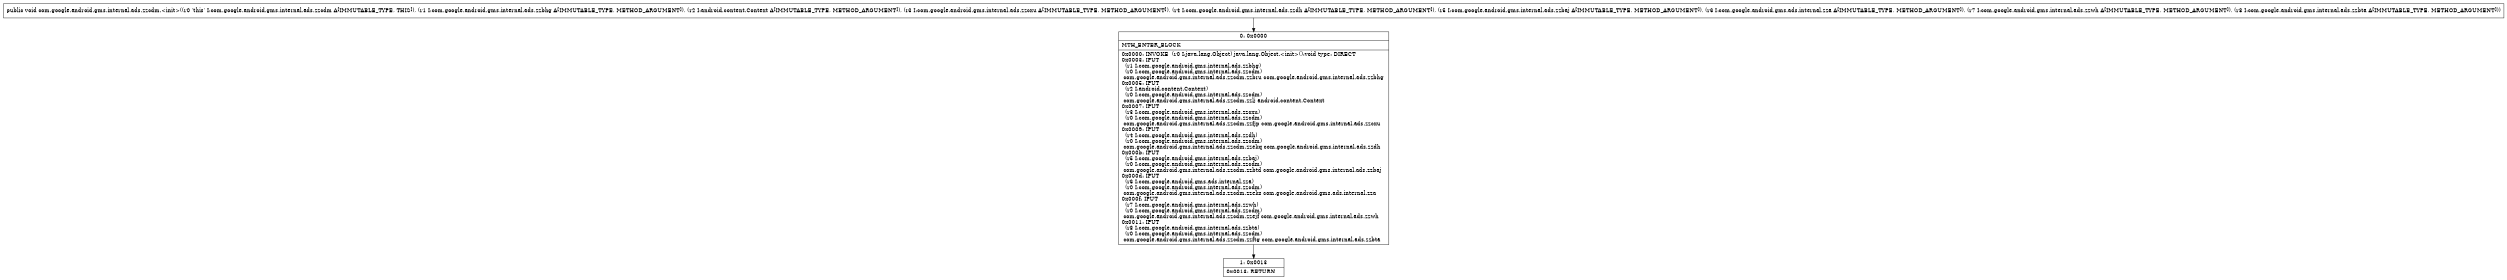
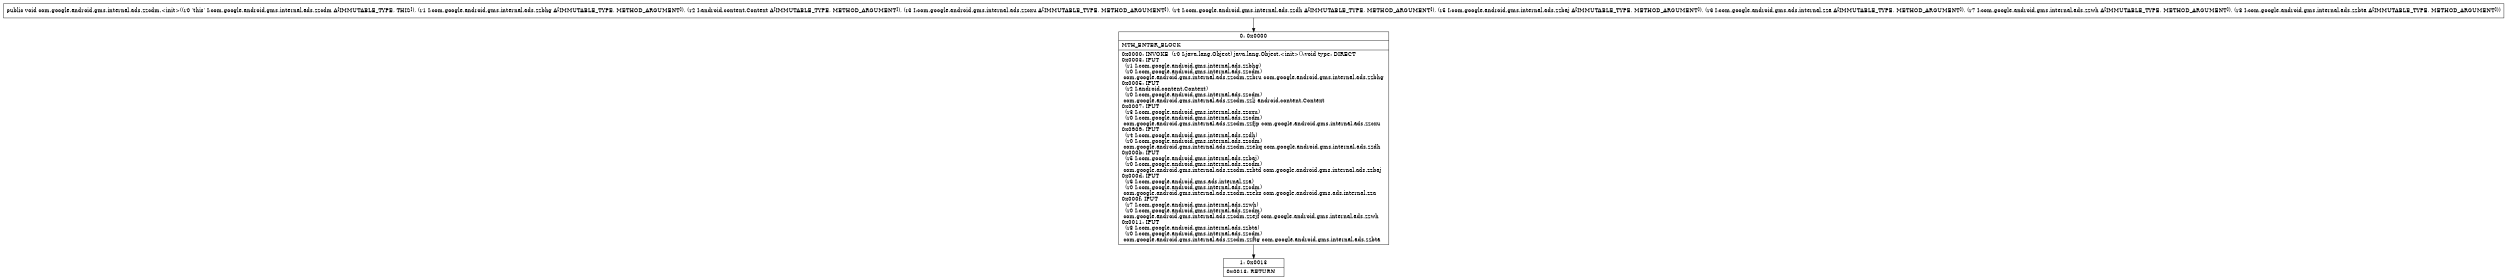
(1142, 130) -> (1142, 130)
